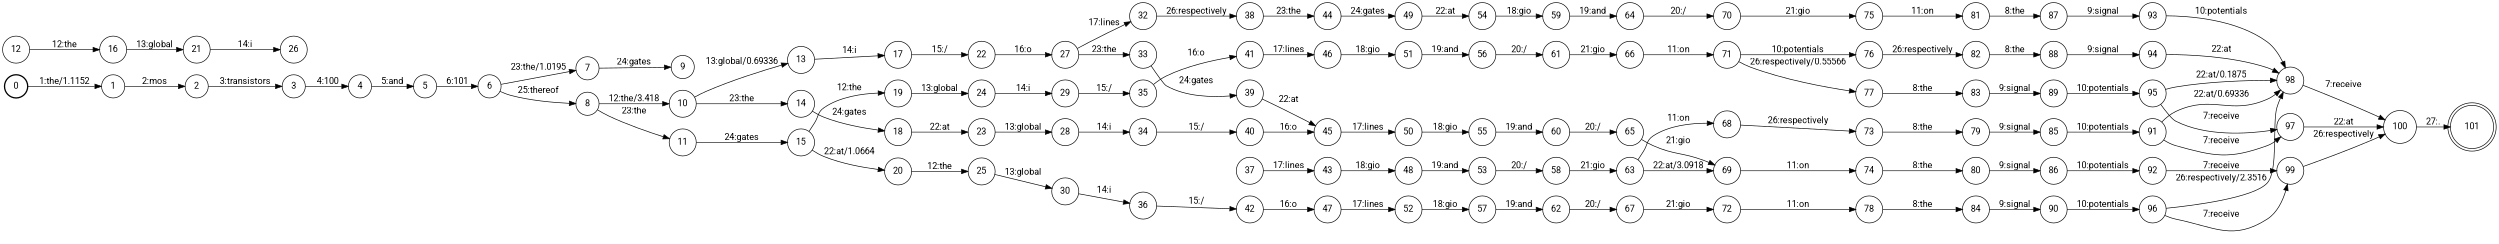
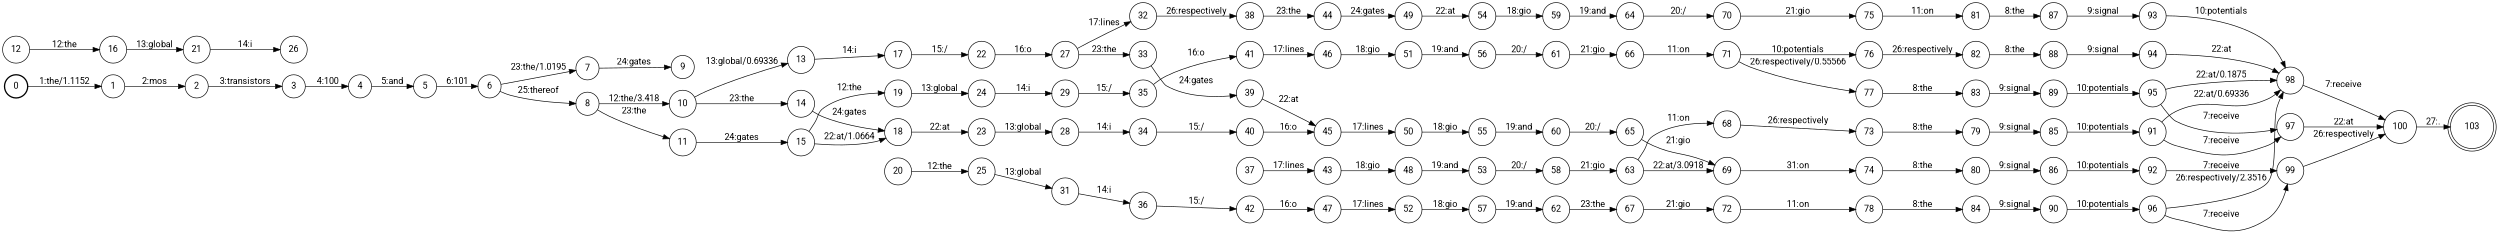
(2472, 127) -> (2472, 127)
(844, 163) -> (847, 145)
(1798, 166) -> (1798, 166)
(1065, 191) -> (1065, 191)
(1593, 205) -> (1593, 205)
